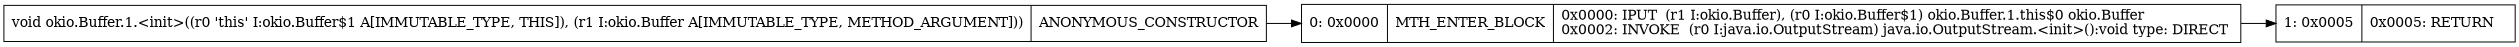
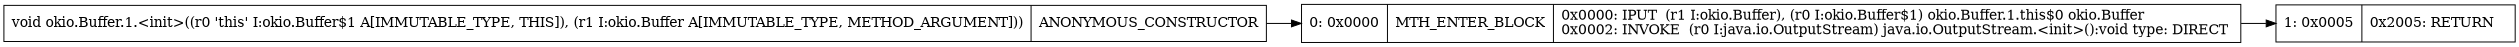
(2439, 23) -> (2439, 23)
